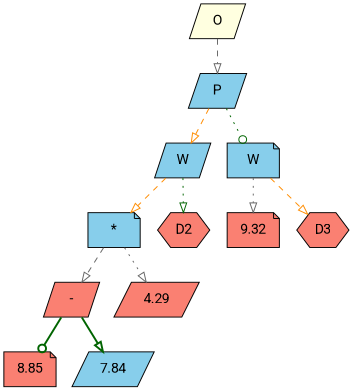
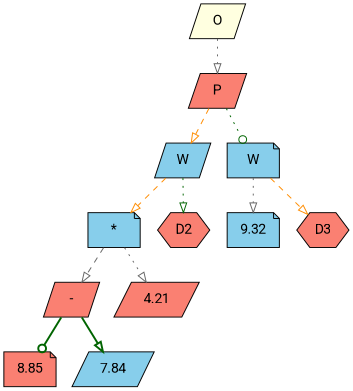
(217, 51) -> (217, 51)
(217, 91) -> (217, 91)
(253, 230) -> (253, 230)
(157, 300) -> (157, 300)
